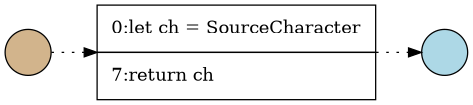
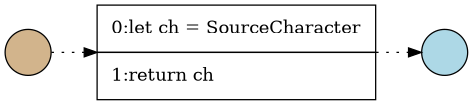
(163, 75) -> (163, 75)
